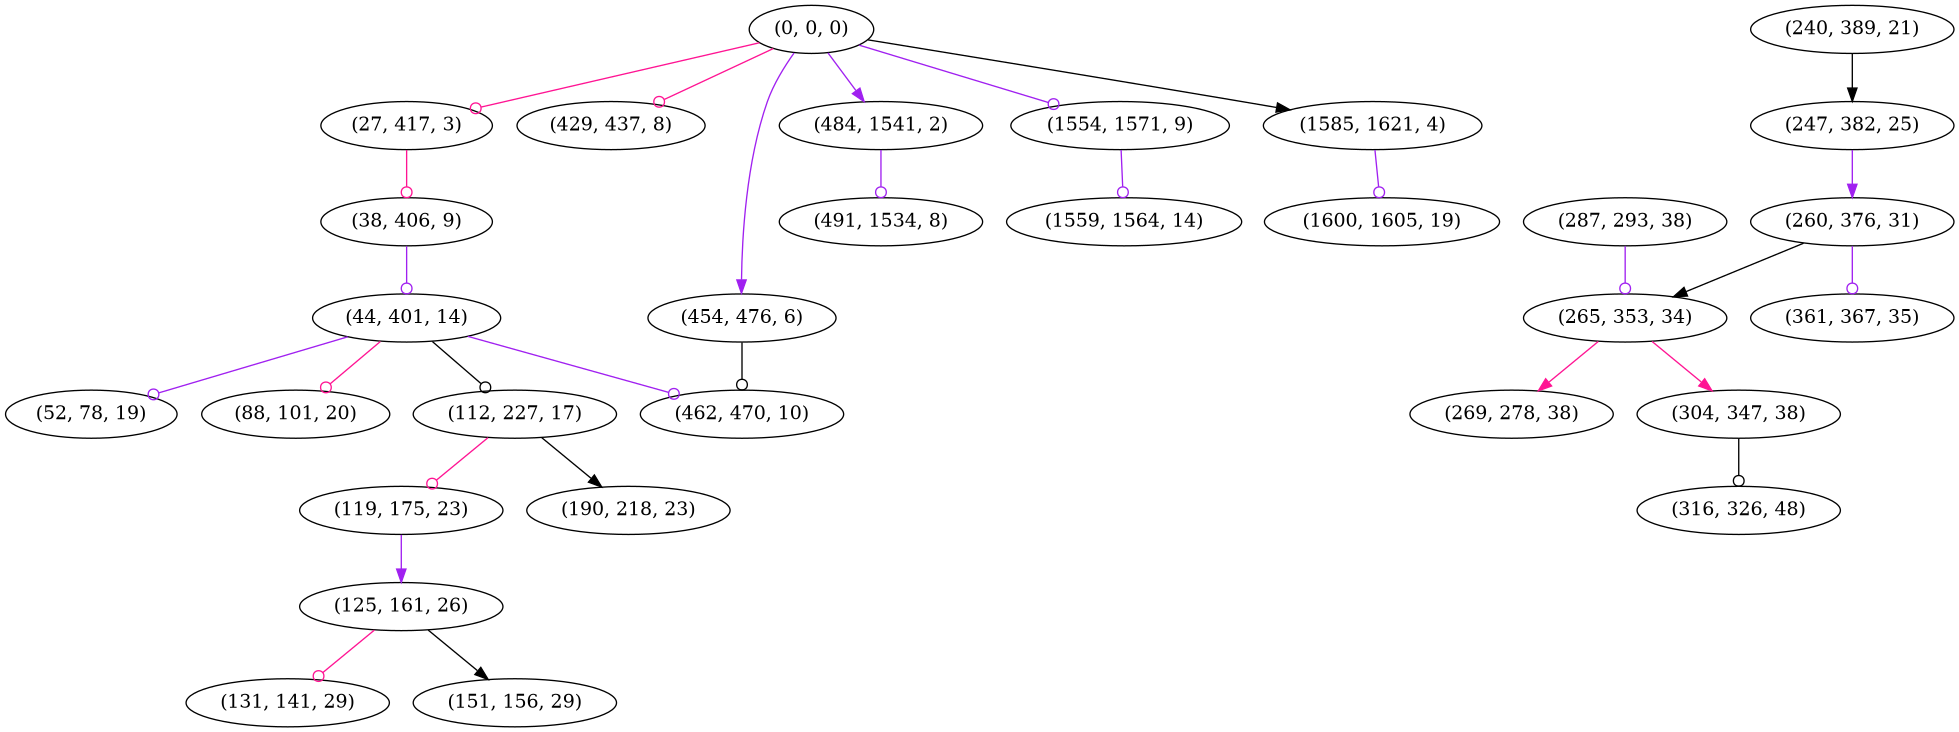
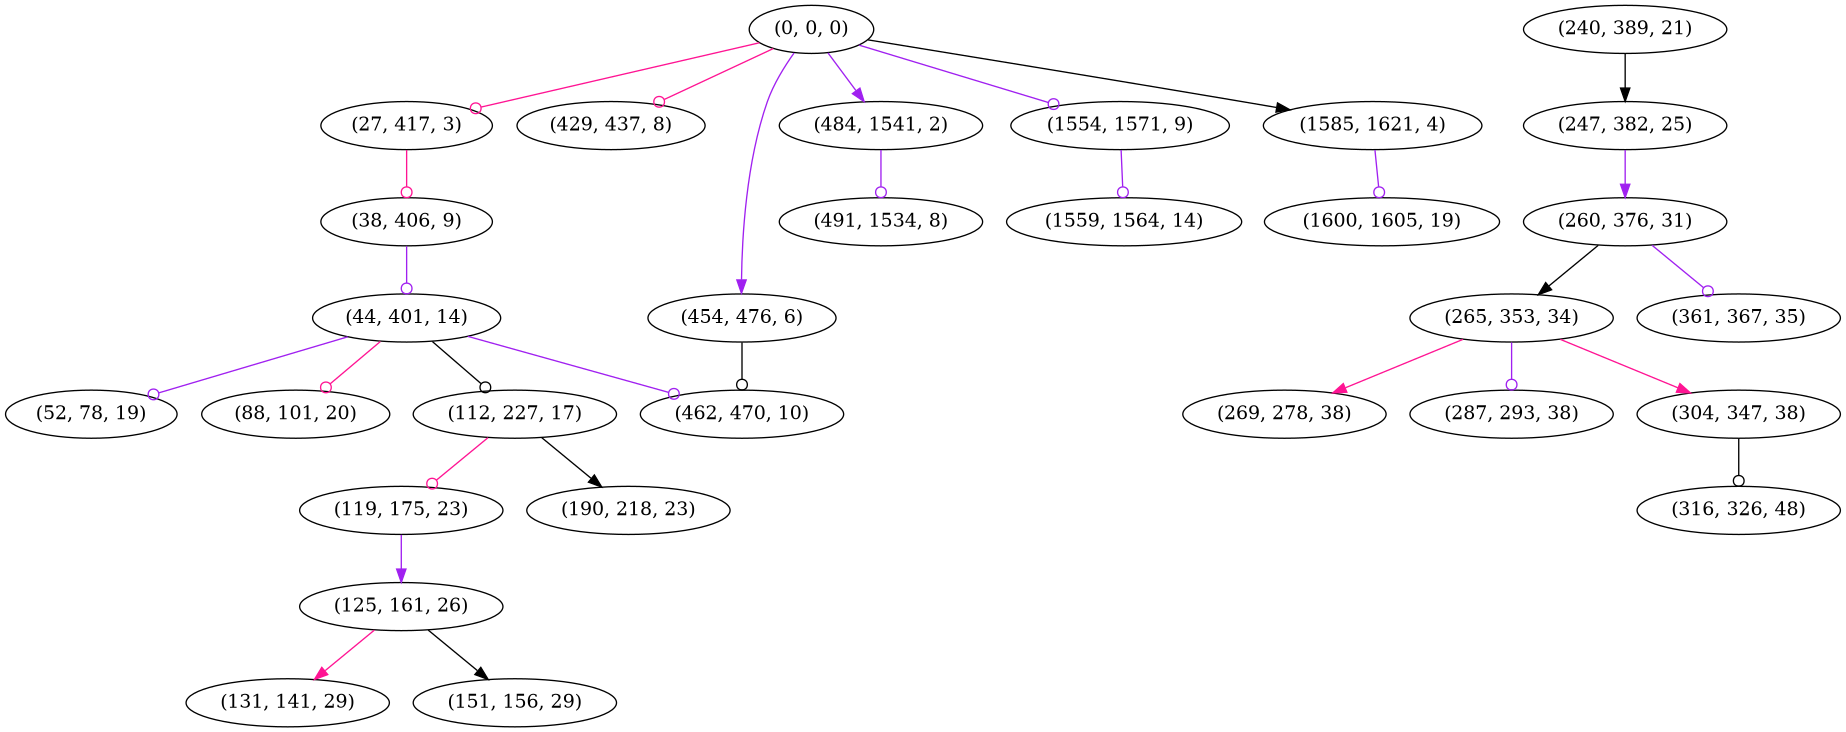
(1625, 265) -> (1512, 361)
(349, 651) -> (350, 650)
